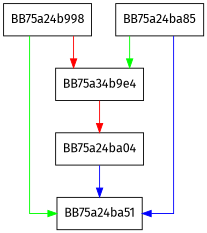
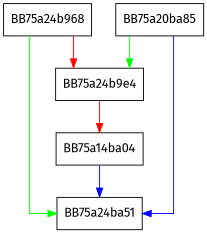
(48, 20) -> (48, 20)
(160, 20) -> (160, 20)
(100, 84) -> (100, 84)
(100, 149) -> (100, 149)
